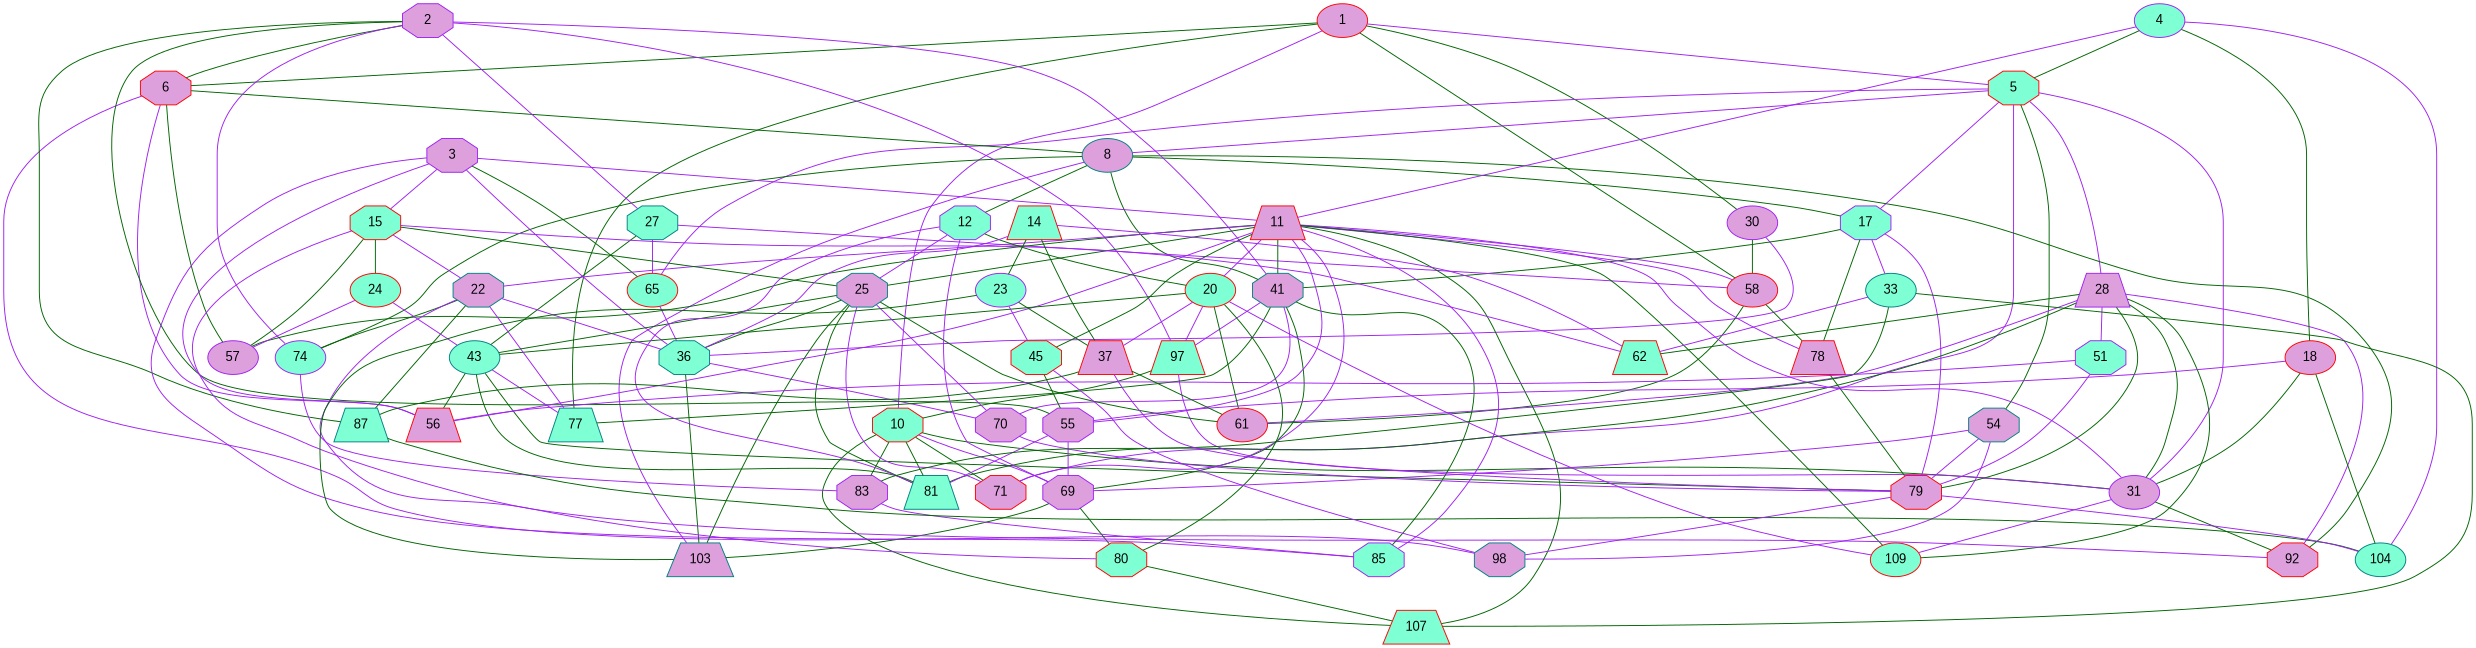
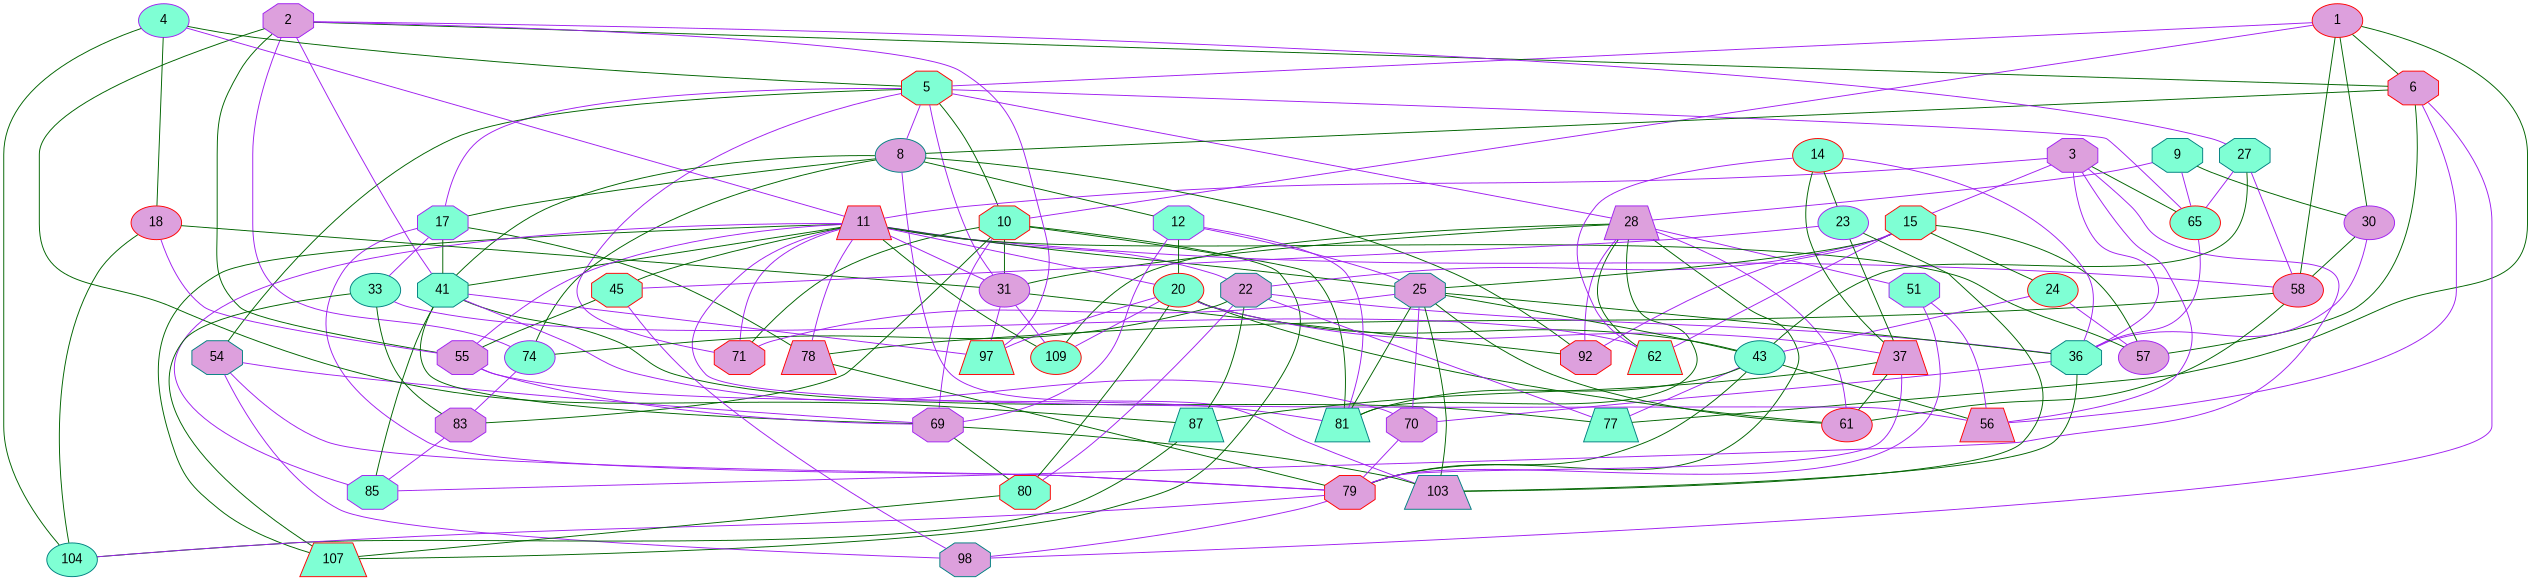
none -> (2177, 155)
(2437, 199) -> (4, 258)
(1034, 223) -> (1818, 155)
(1278, 290) -> (443, 290)
(1038, 396) -> (969, 144)
